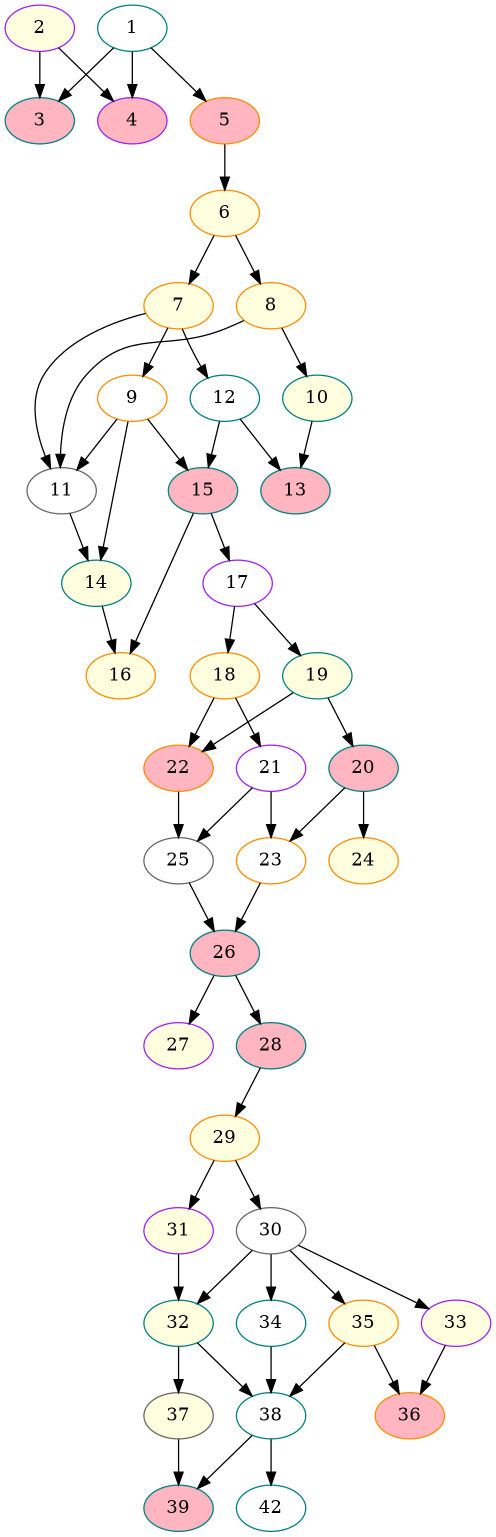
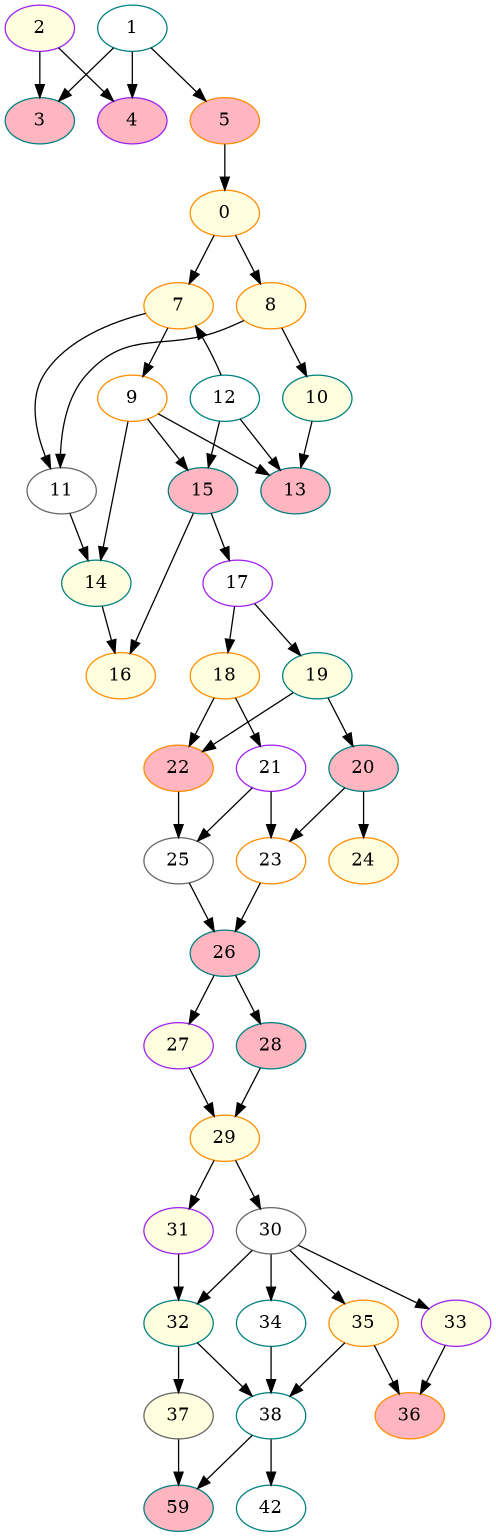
(225, 213) -> (225, 213)
(191, 348) -> (212, 356)
(101, 439) -> (205, 440)
none -> (199, 1086)
(179, 1508) -> (179, 1508)
